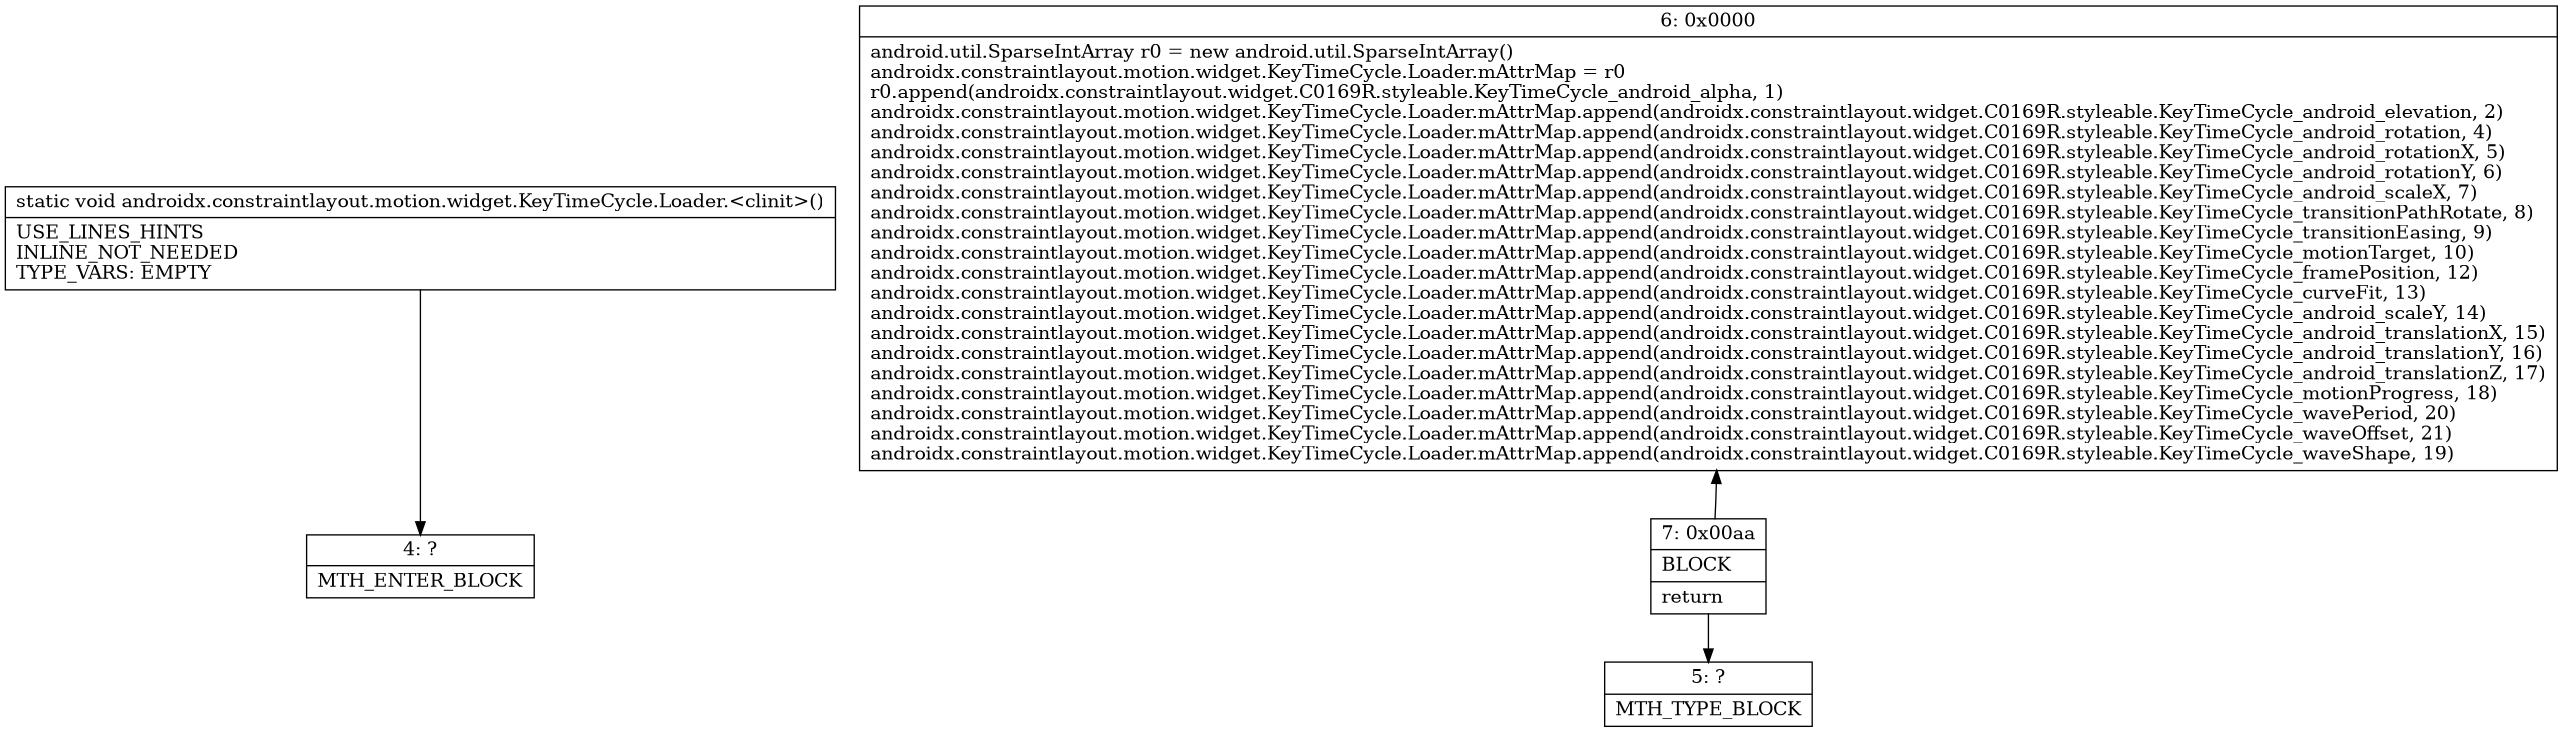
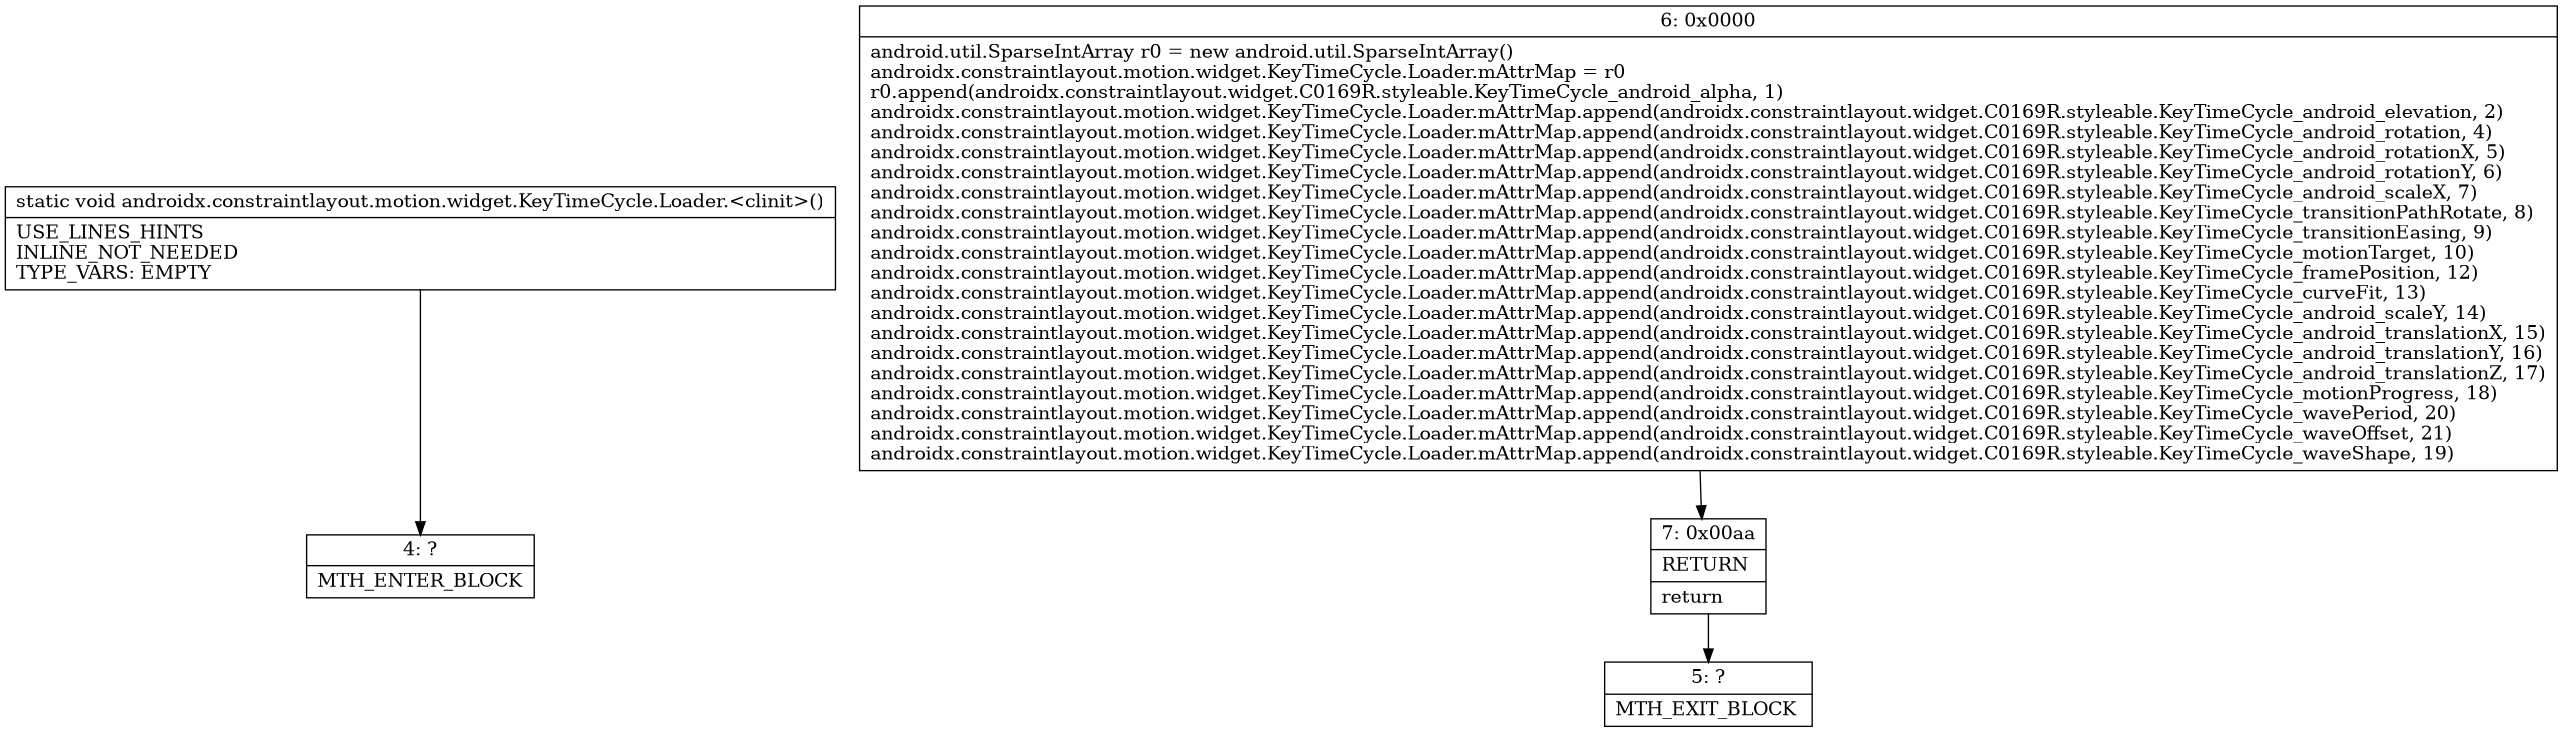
(1716, 502) -> (1701, 488)
(1696, 565) -> (1705, 565)
(1708, 710) -> (1706, 710)
